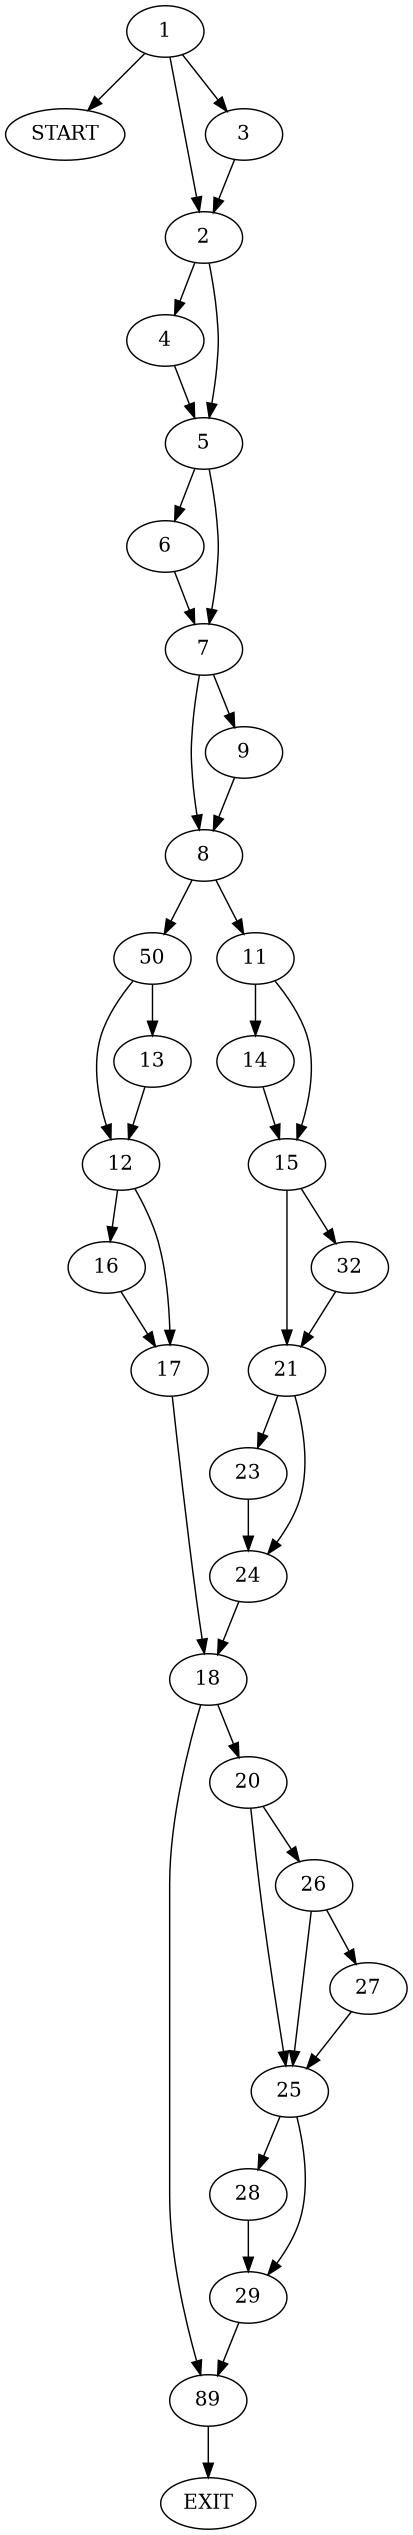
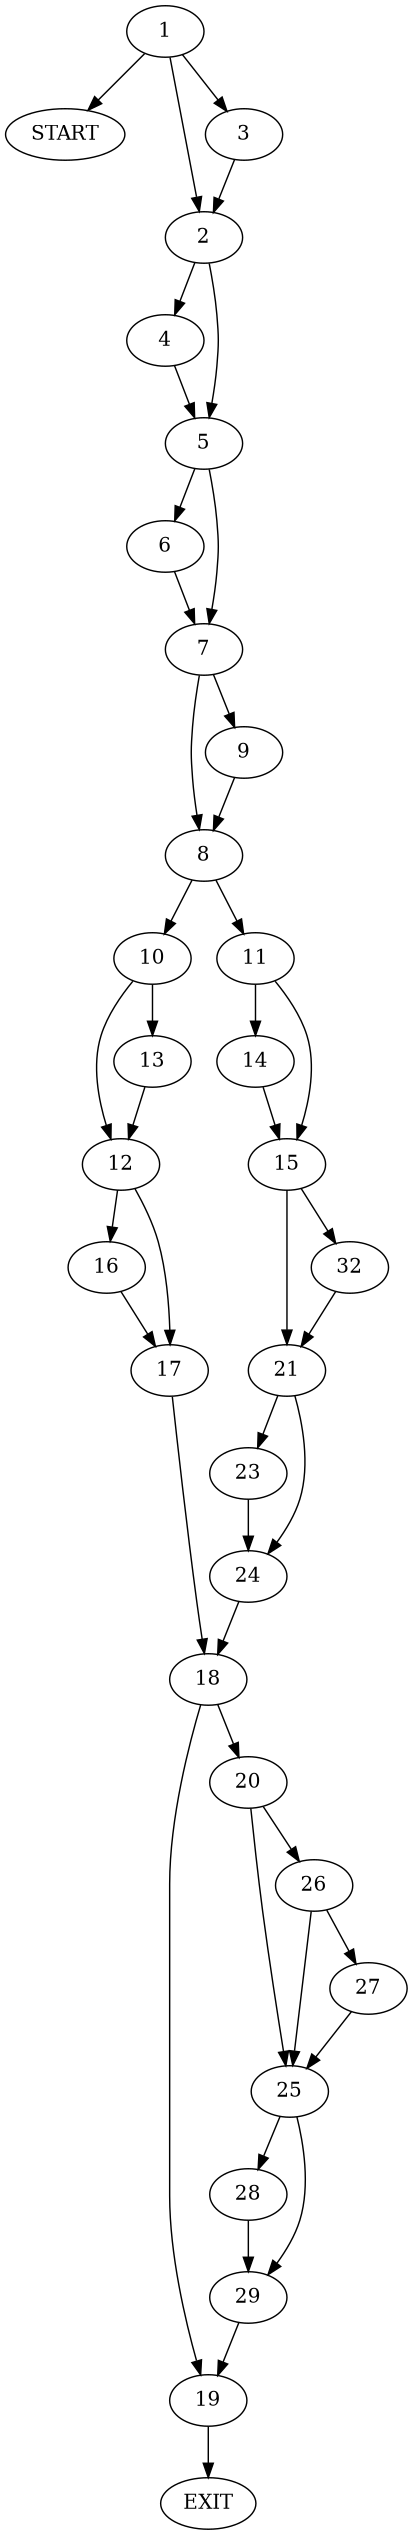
(152, 958) -> (152, 958)
(208, 2400) -> (208, 2400)
